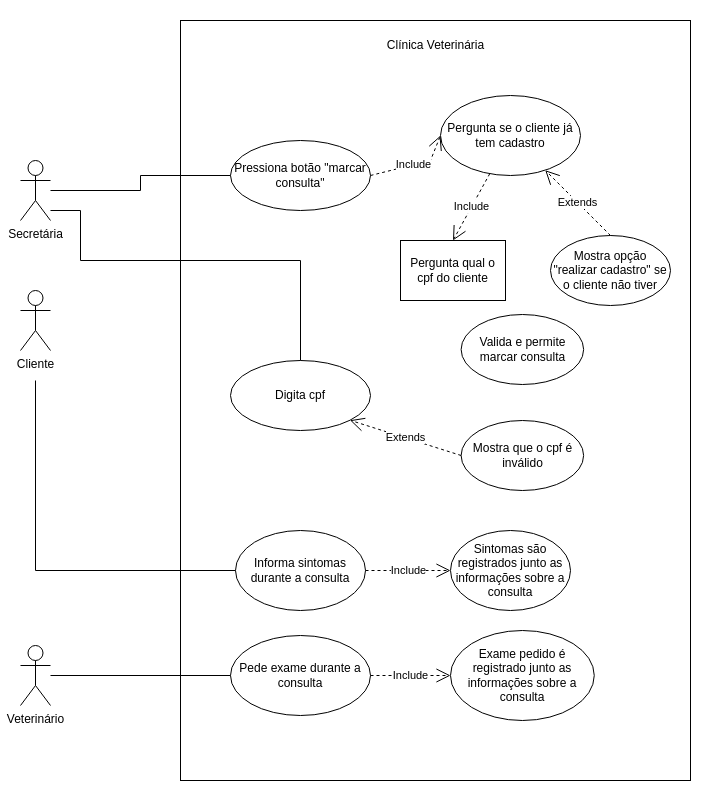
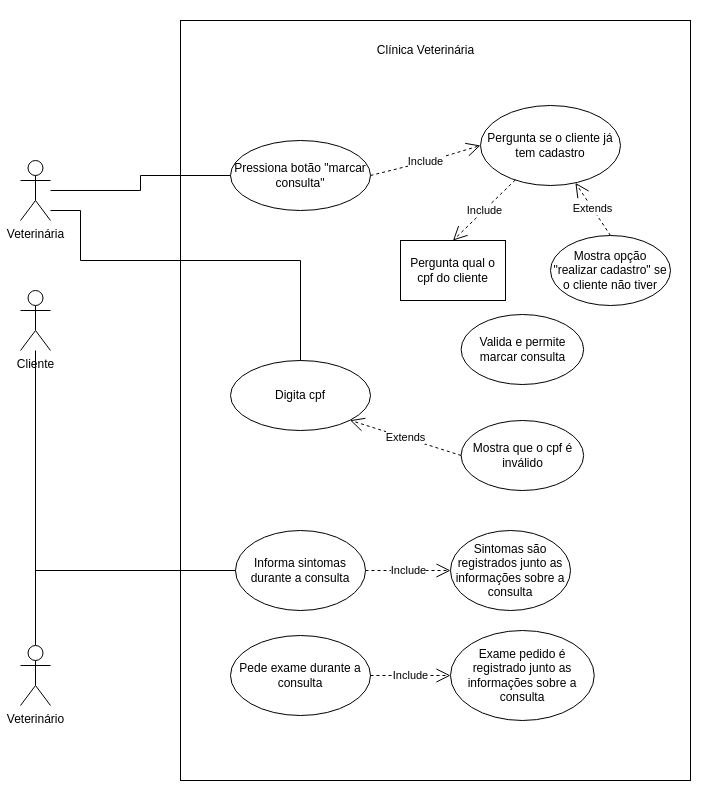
(436, 46) -> (426, 51)
(511, 136) -> (551, 146)
(36, 235) -> (36, 235)
(141, 676) -> (36, 609)
